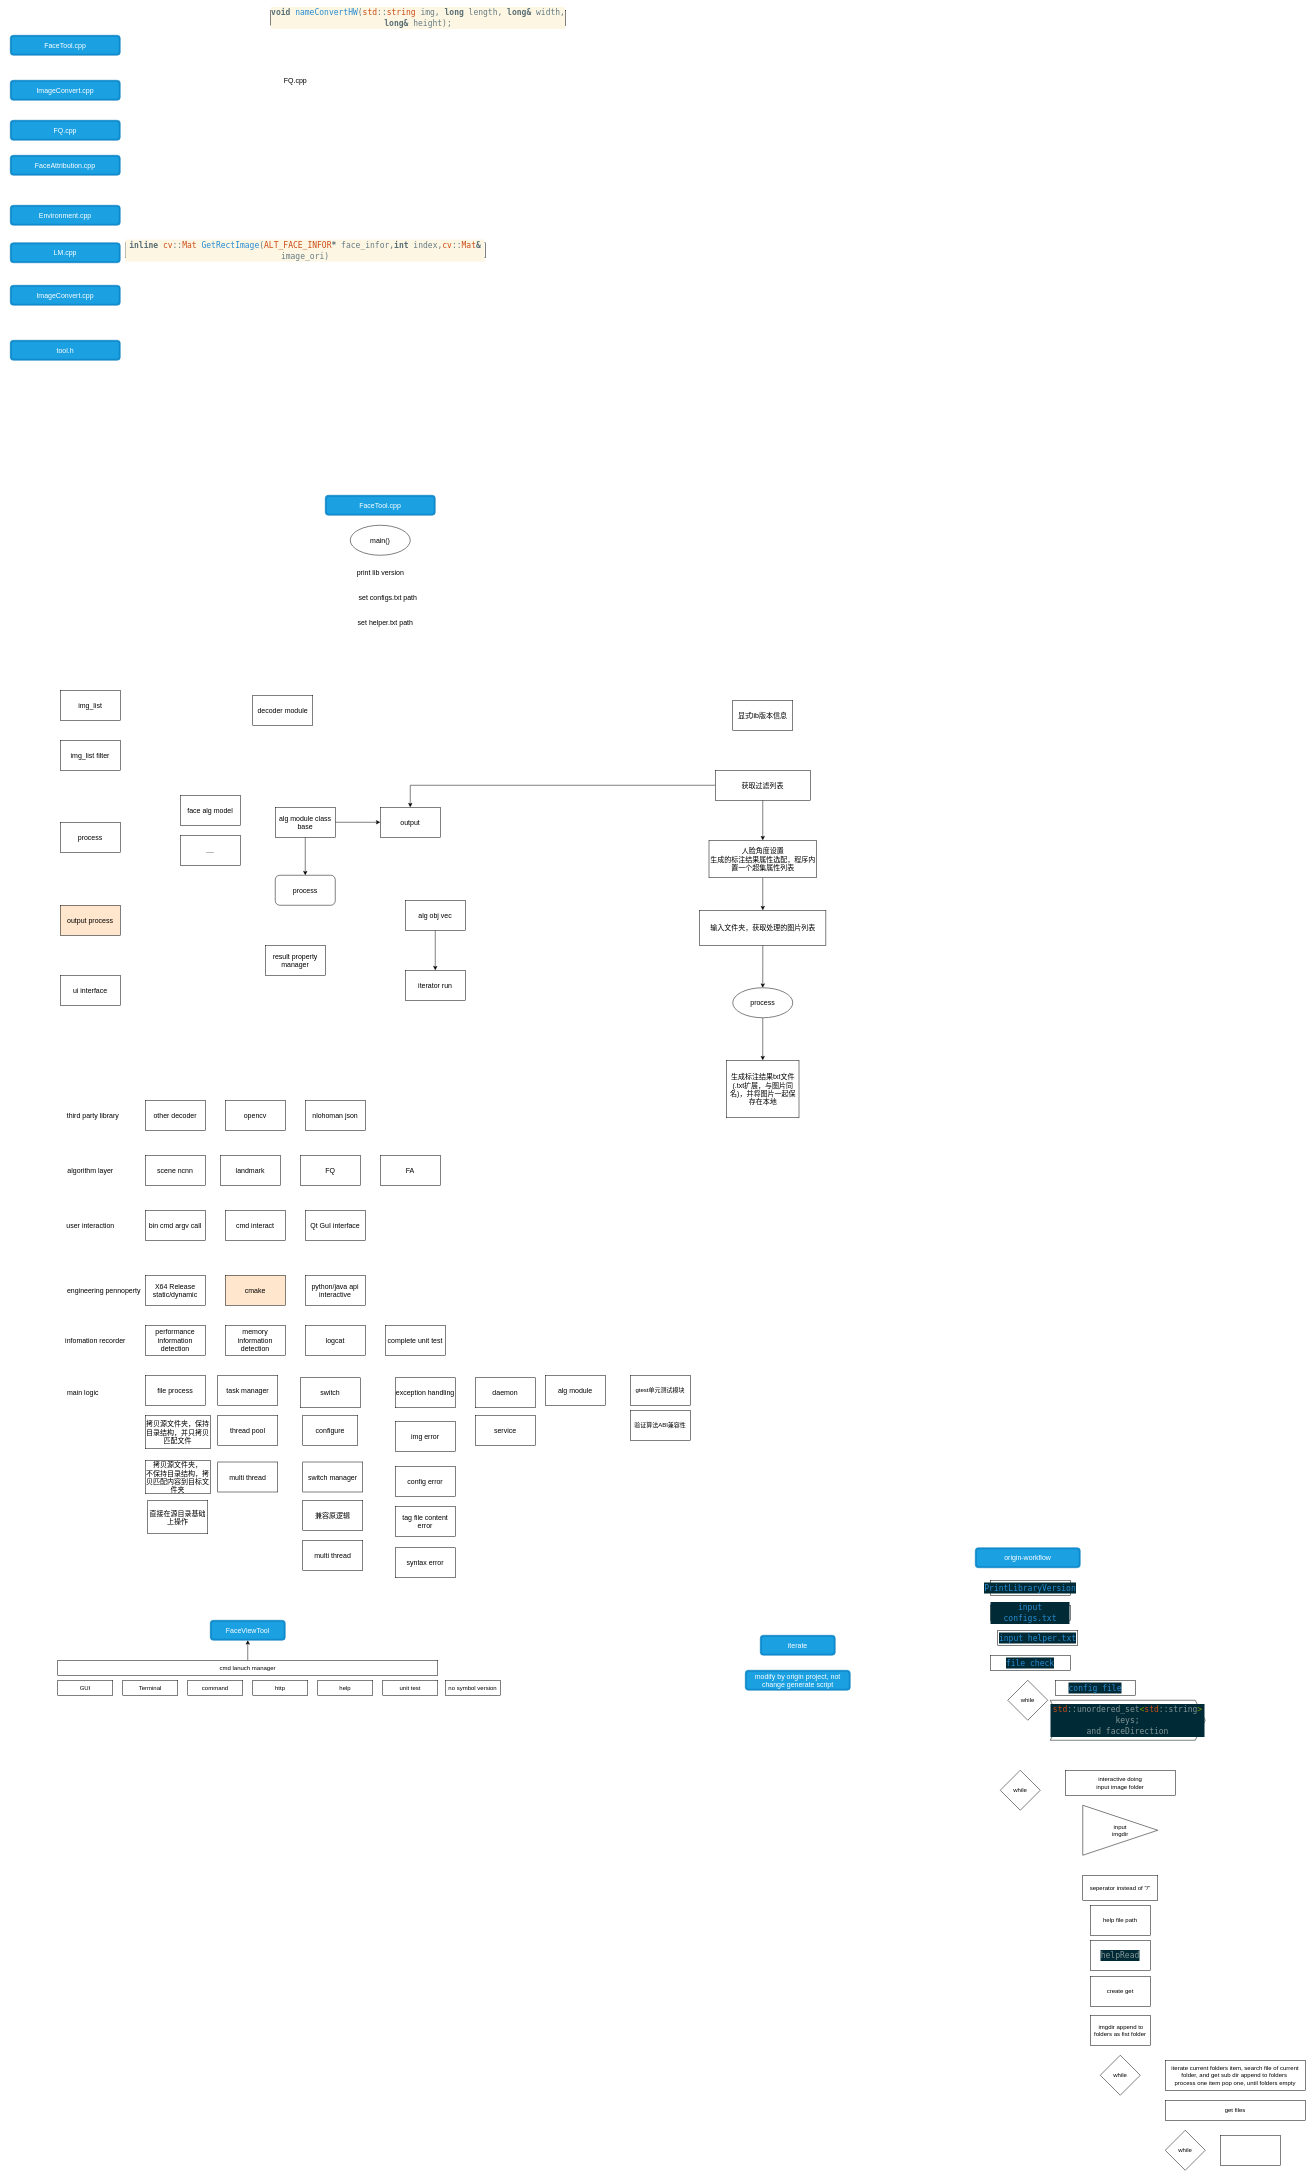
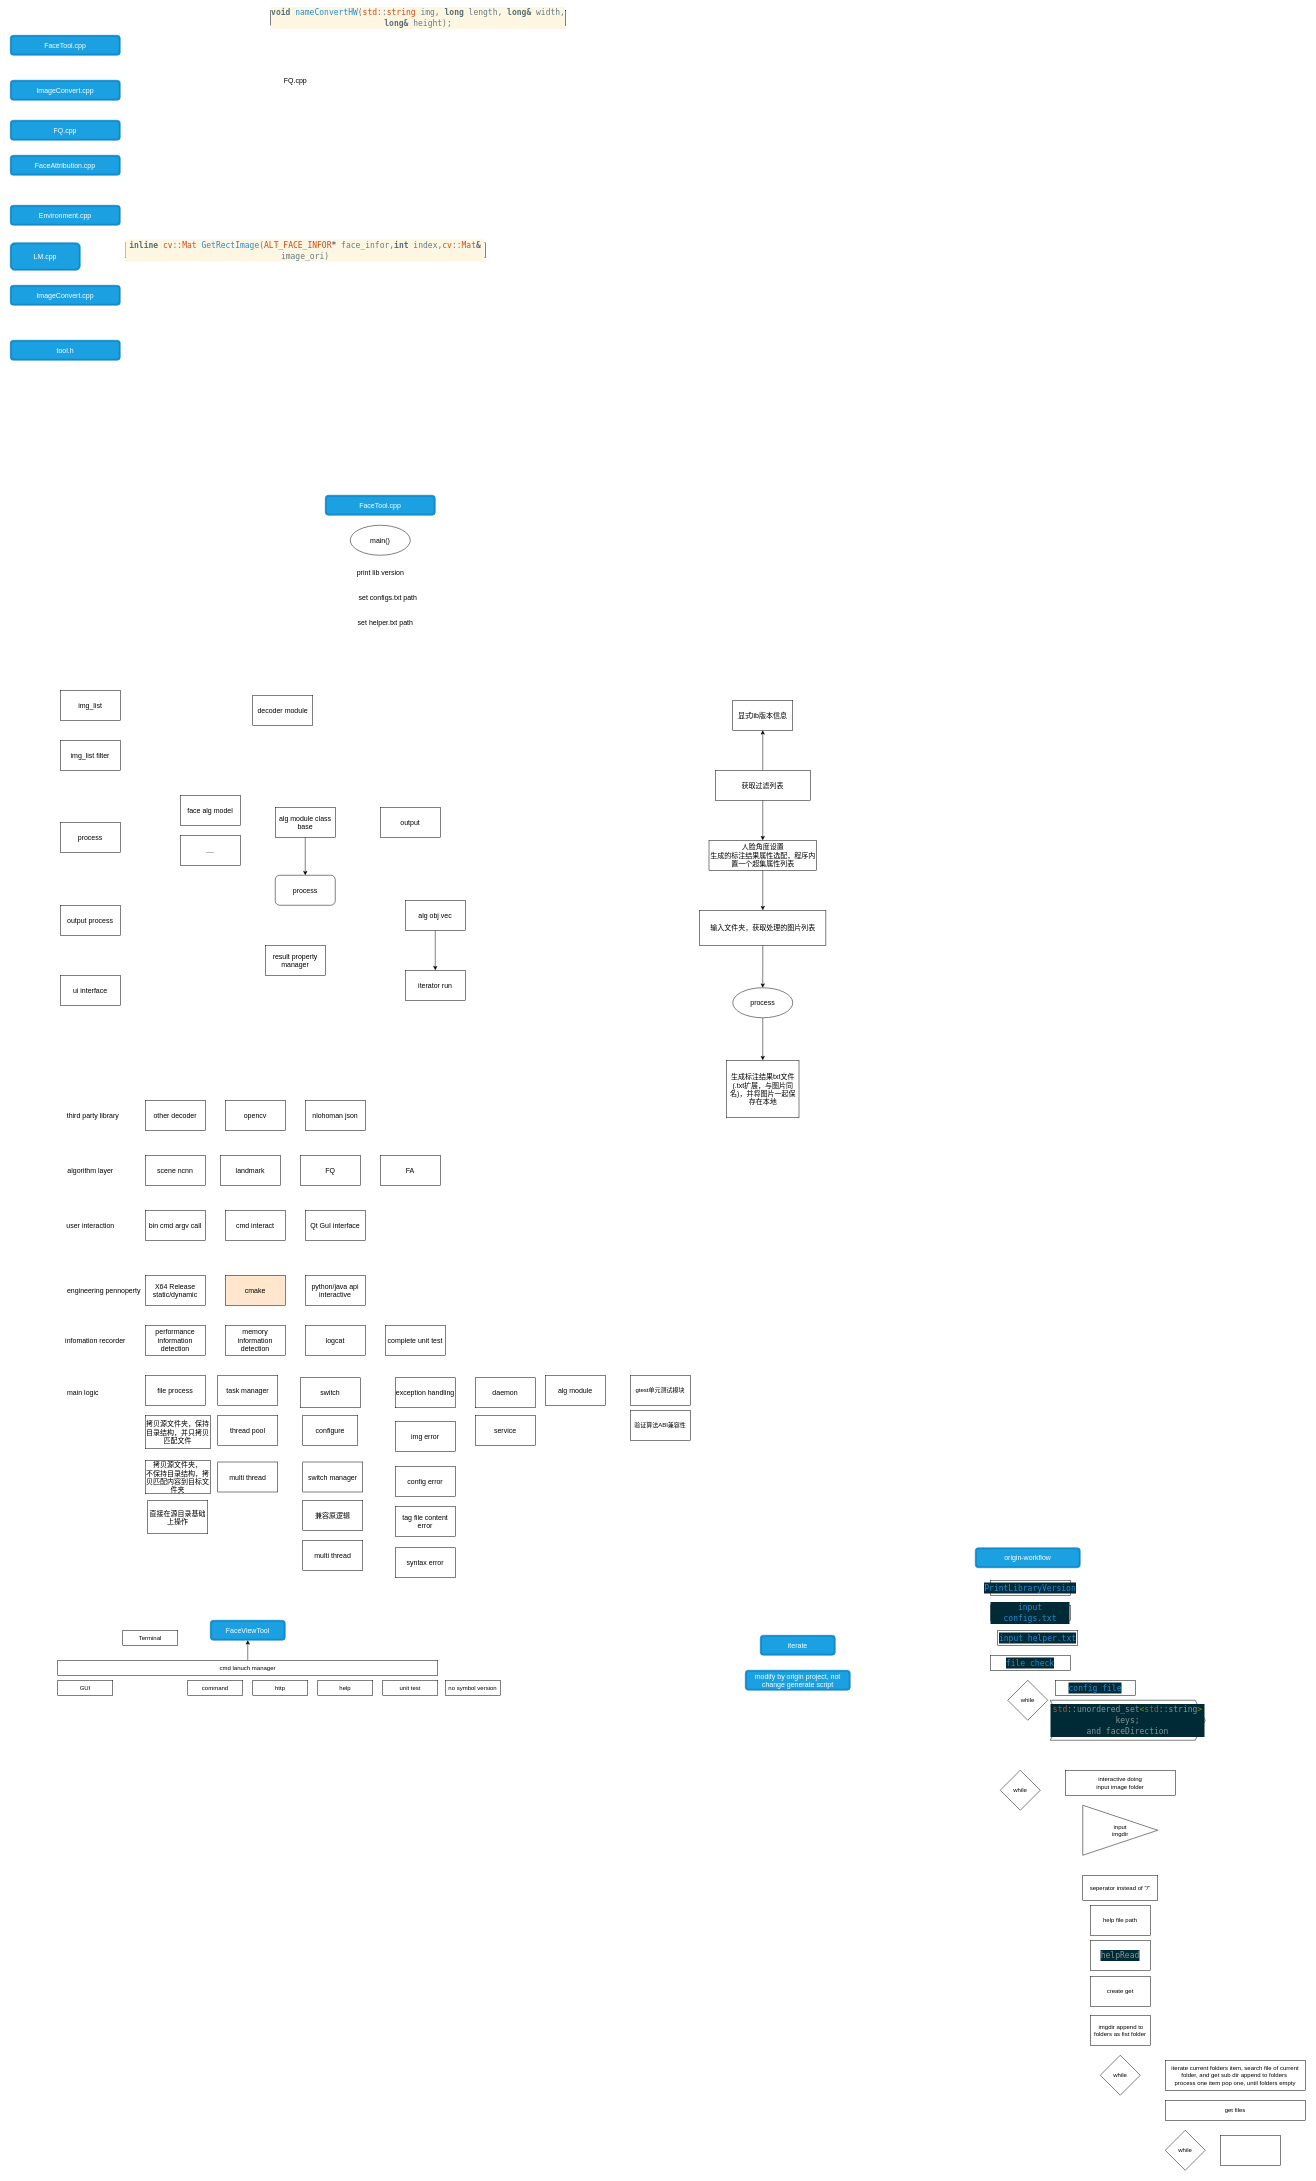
(65, 253) -> (45, 257)
(410, 802) -> (763, 734)
(375, 822) -> none
(763, 859) -> (763, 855)
(90, 920) -> (90, 920)
(150, 1688) -> (150, 1638)
